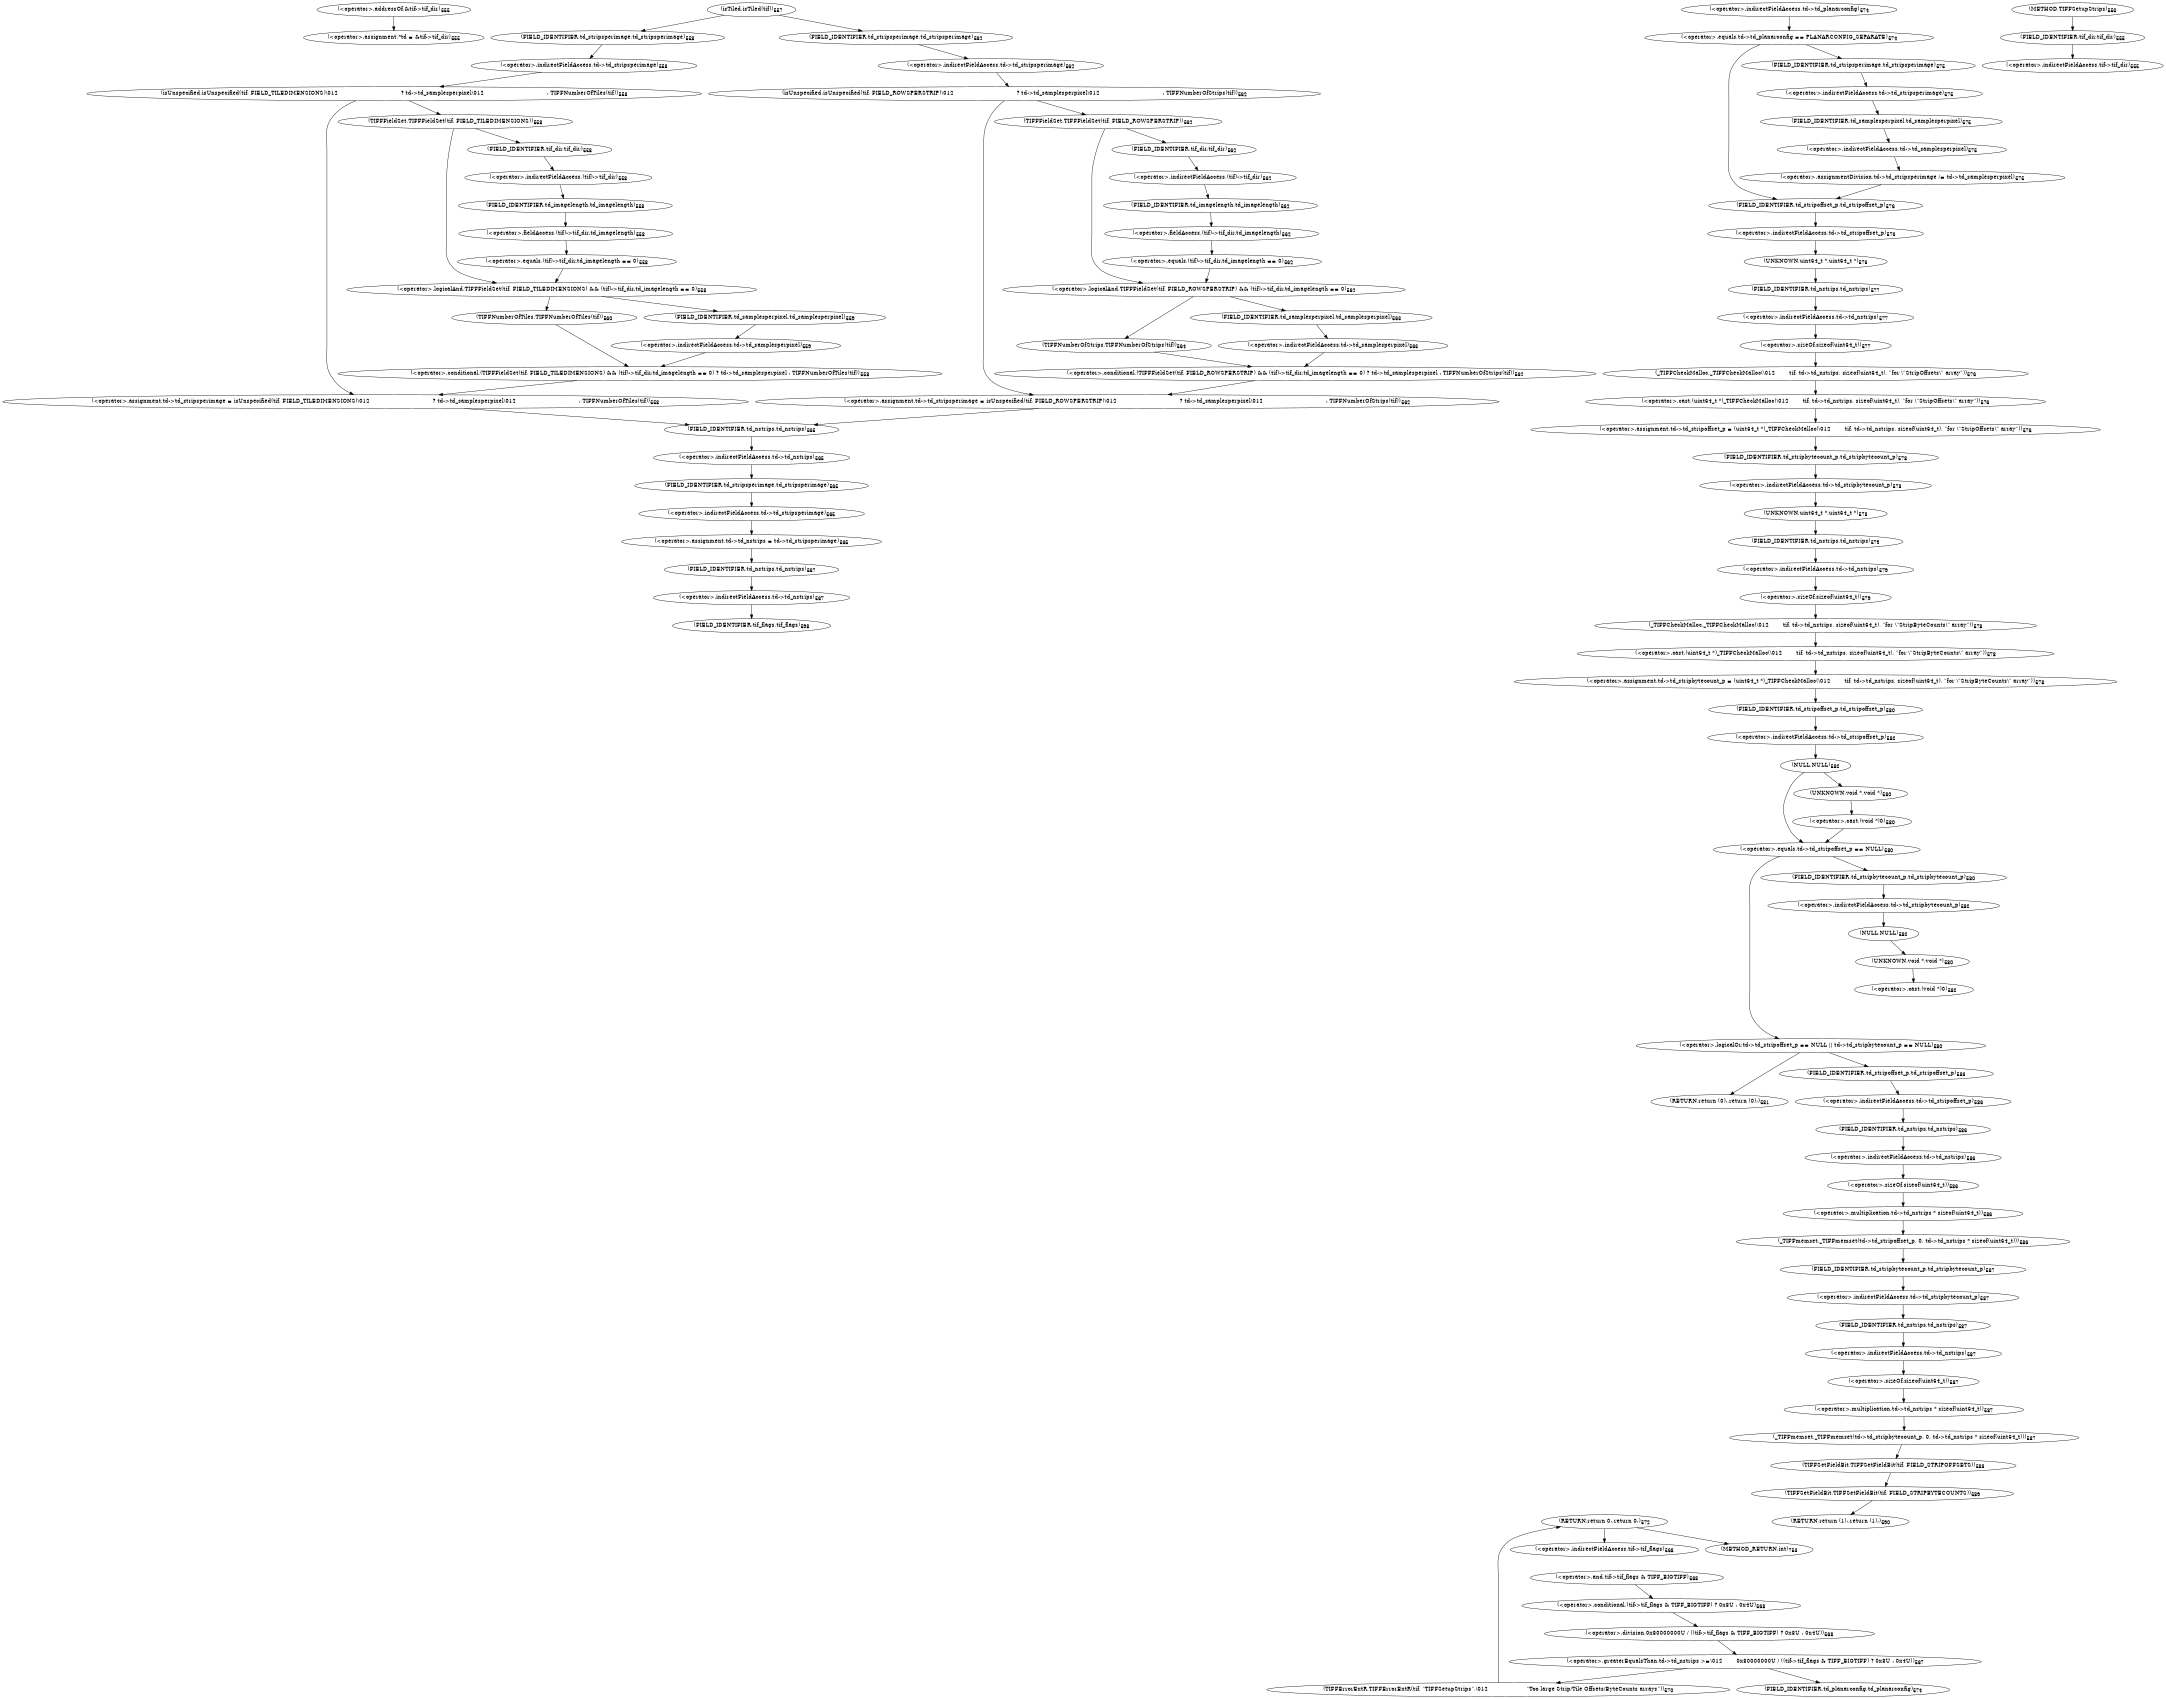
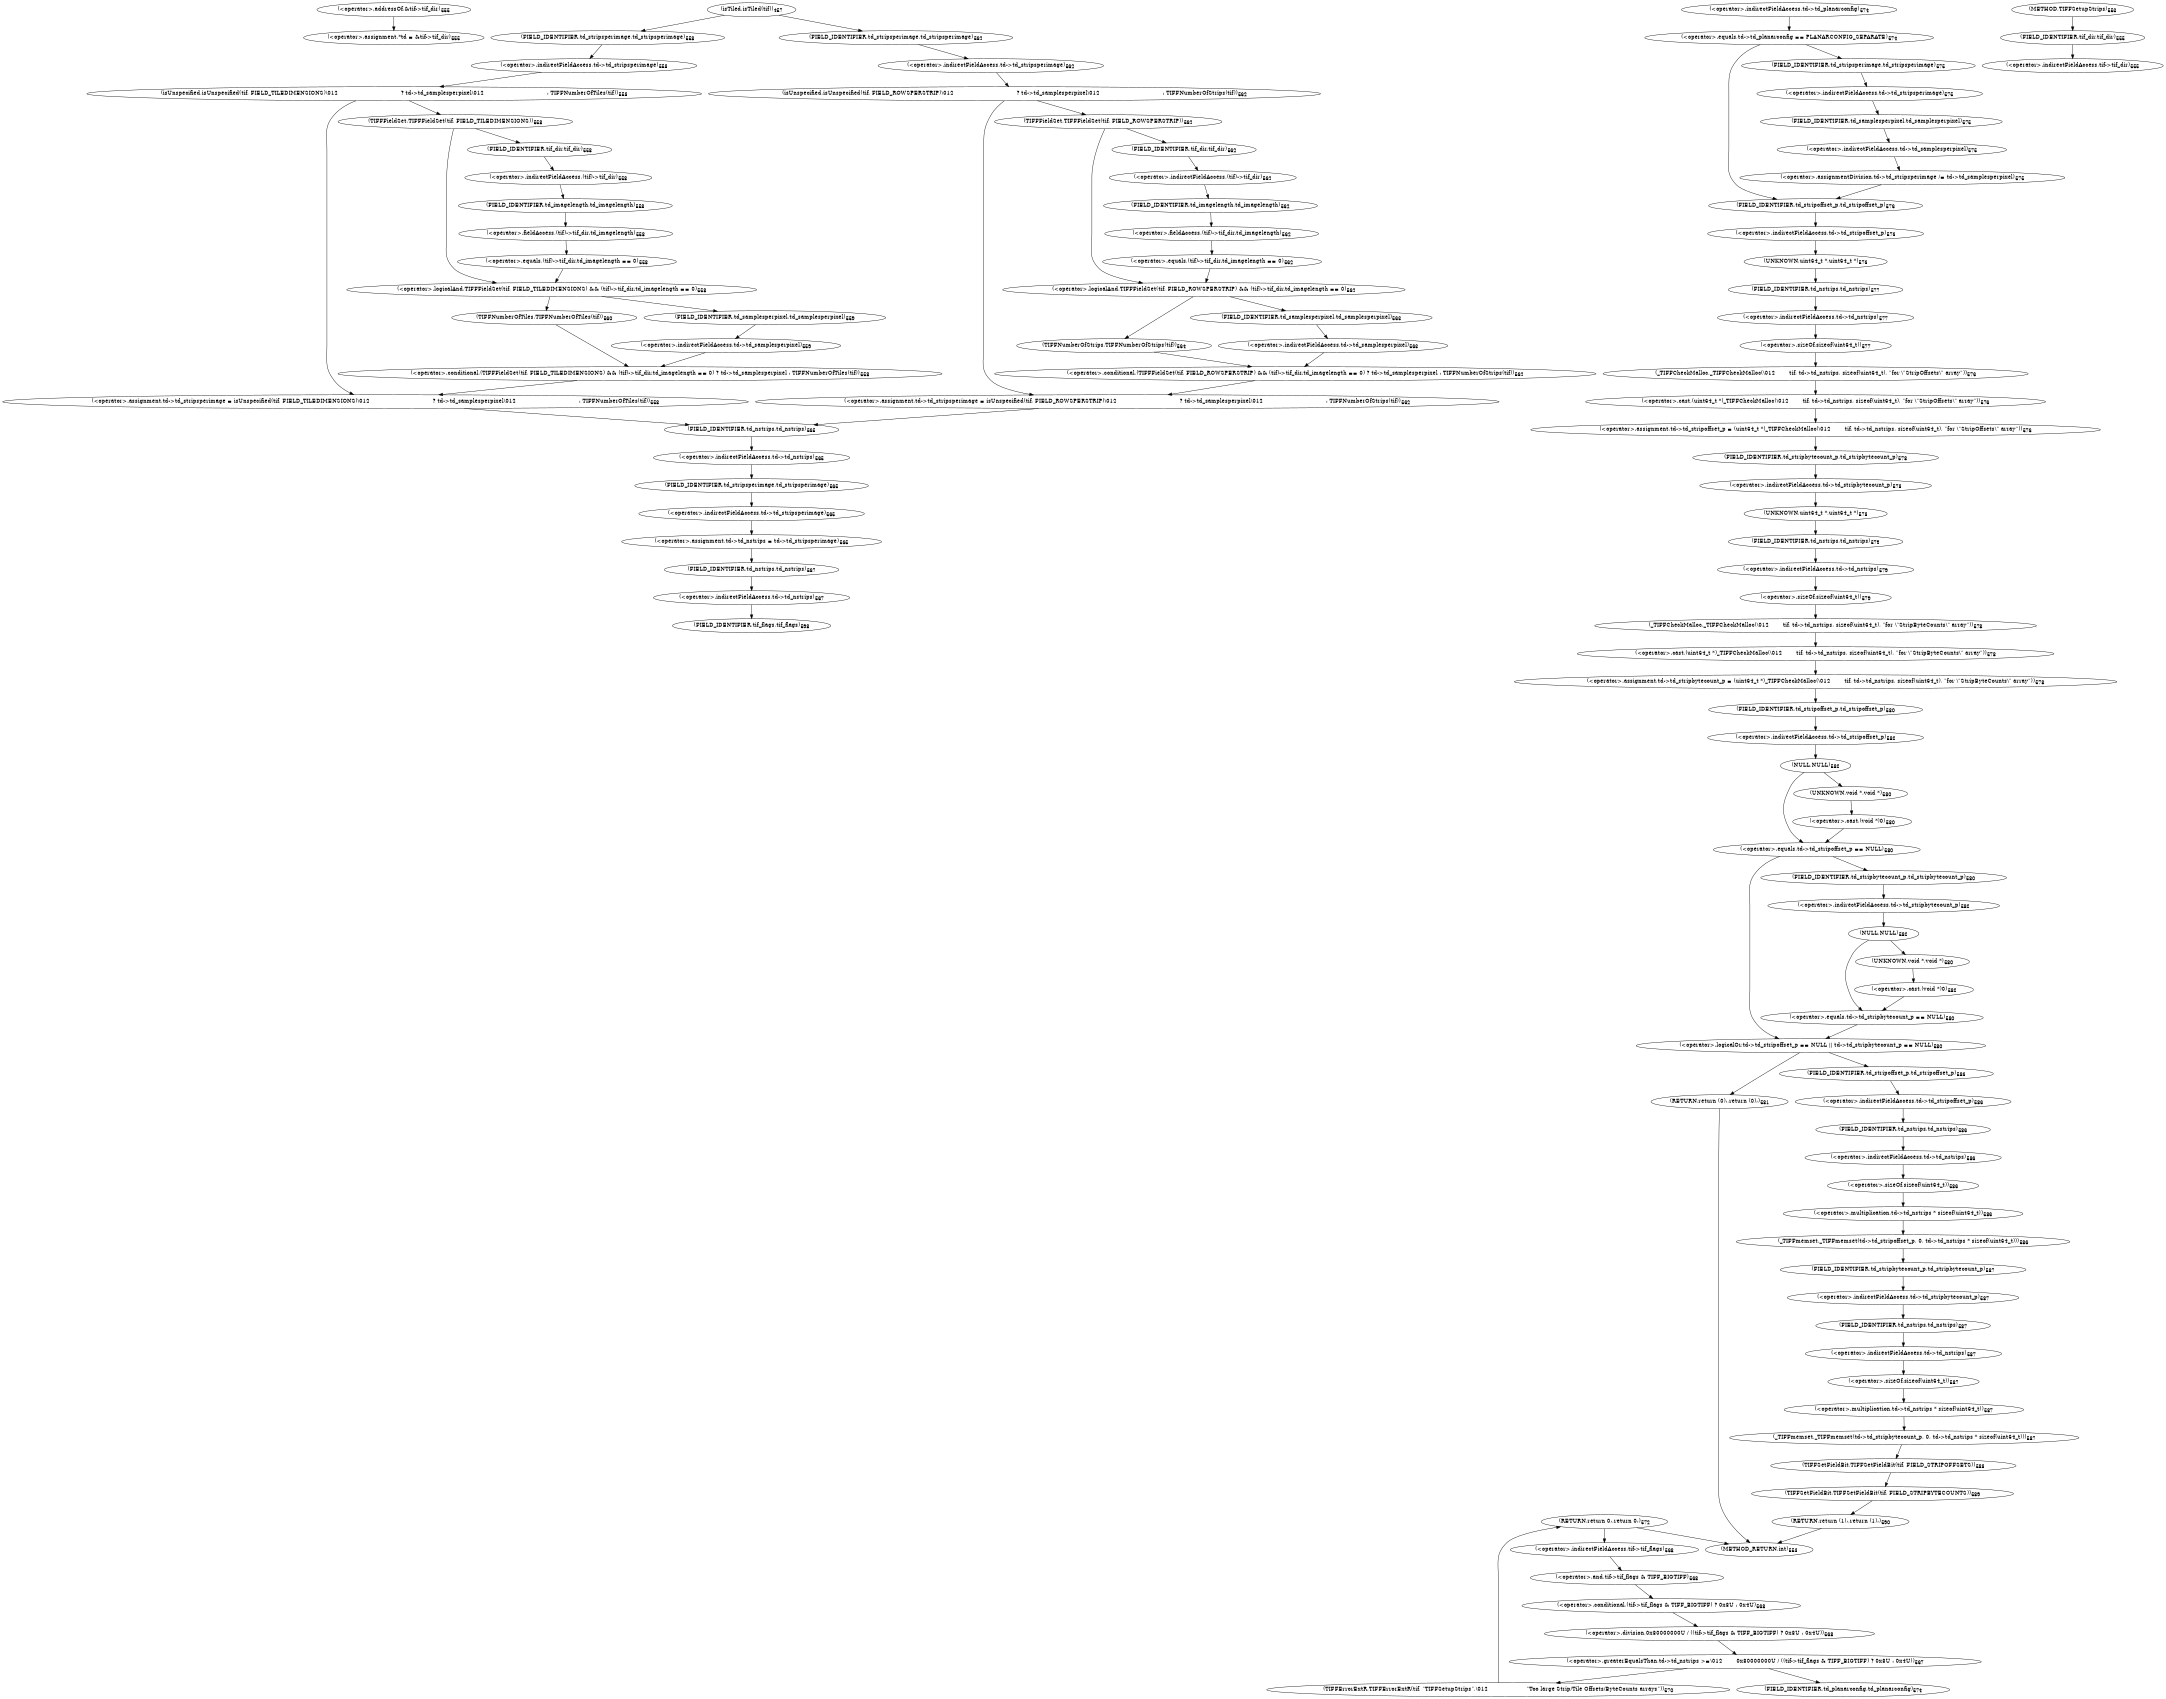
(778, 9) -> (778, 9)
none -> (1872, 1018)
none -> (1719, 1329)
none -> (1802, 1535)
(1793, 1549) -> (1793, 1549)
none -> (1614, 1562)
